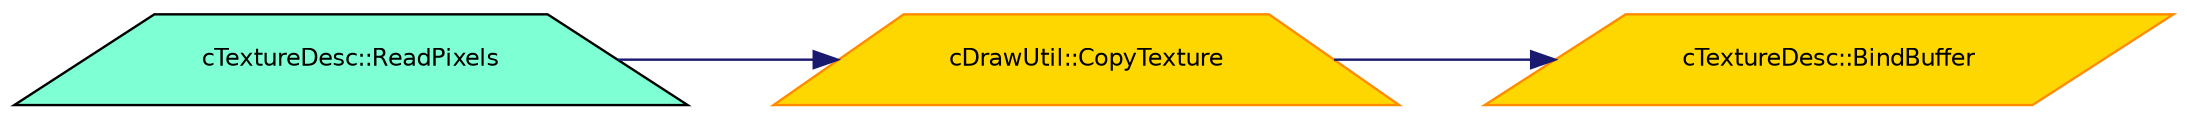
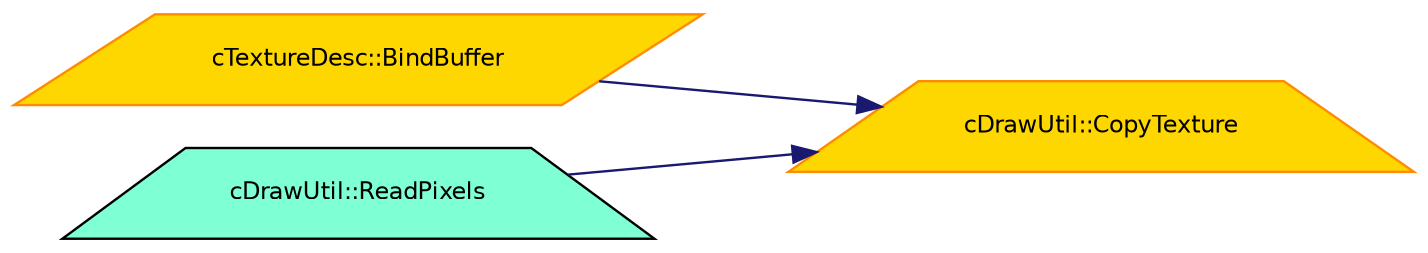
(351, 60) -> (358, 193)
(1433, 60) -> (728, 93)
